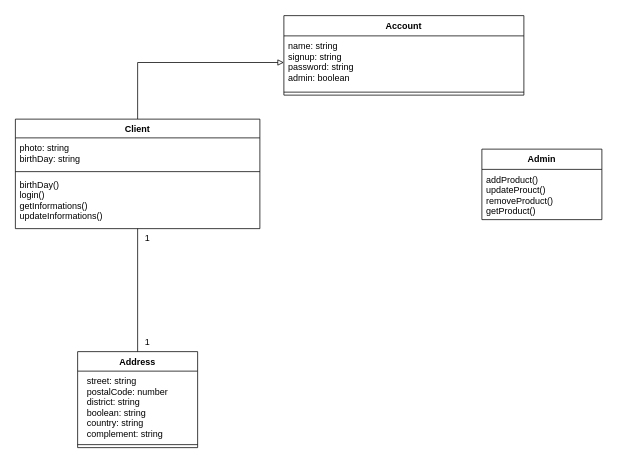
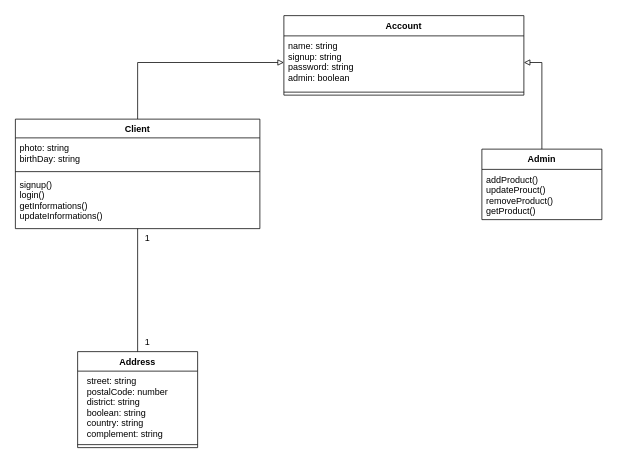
none -> (542, 101)
(44, 185) -> (38, 185)
